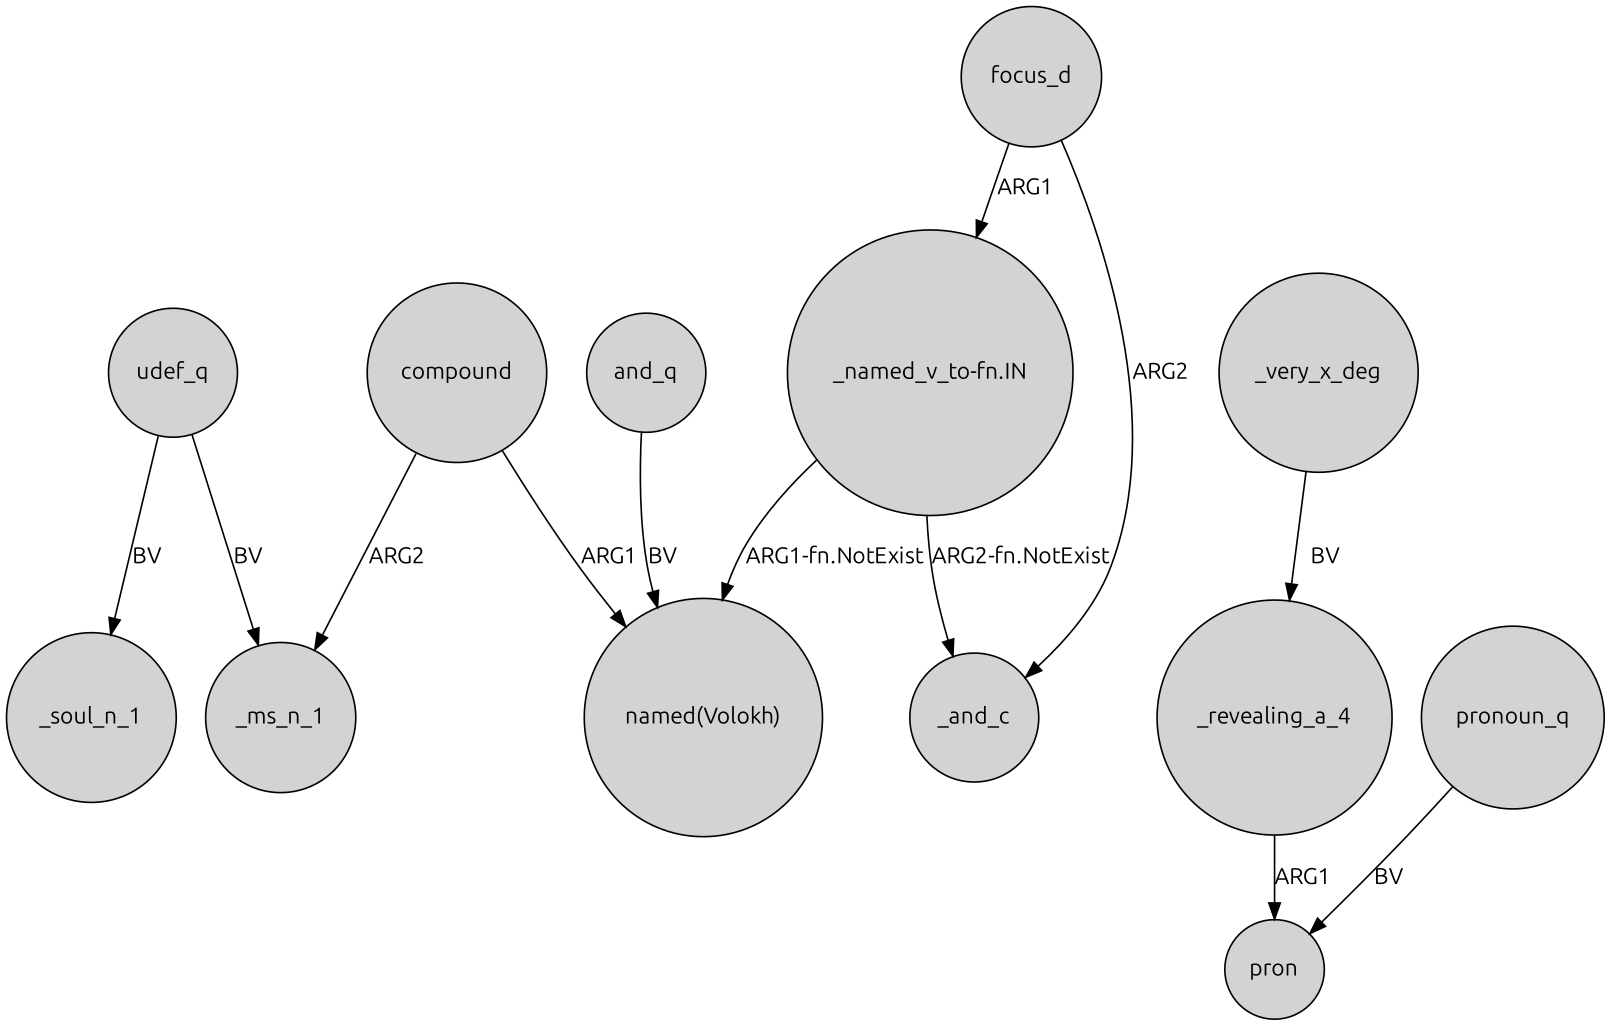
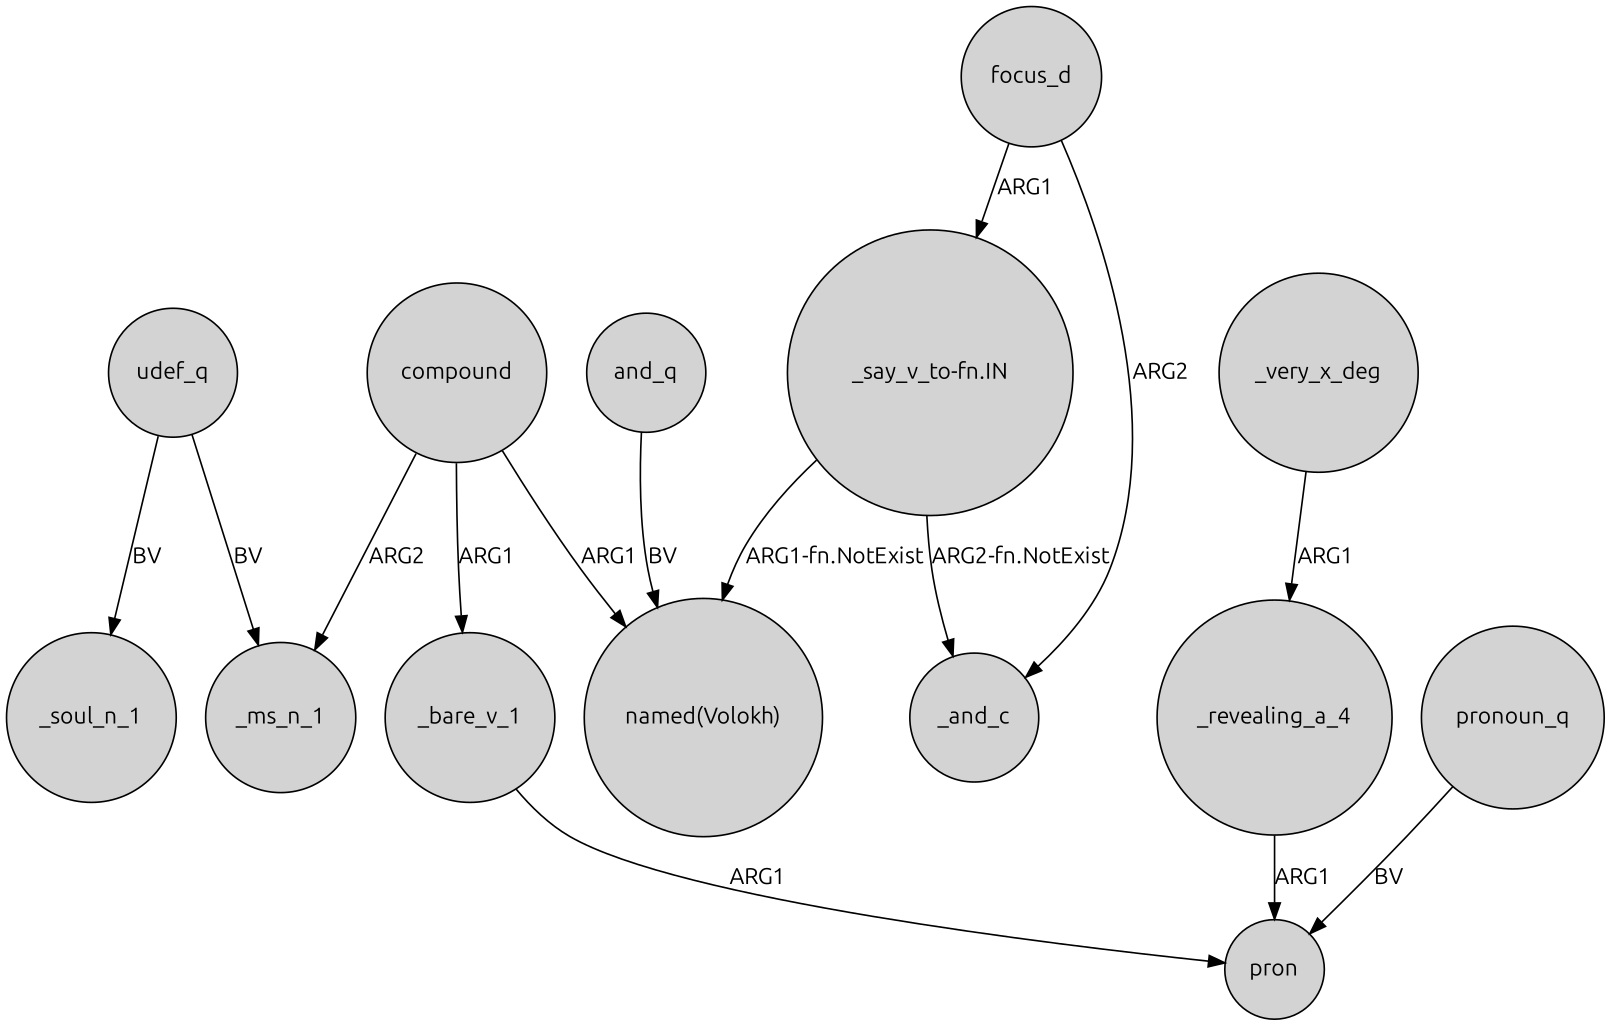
(930, 373) -> (930, 373)
(1326, 557) -> (1326, 557)
none -> (470, 718)
